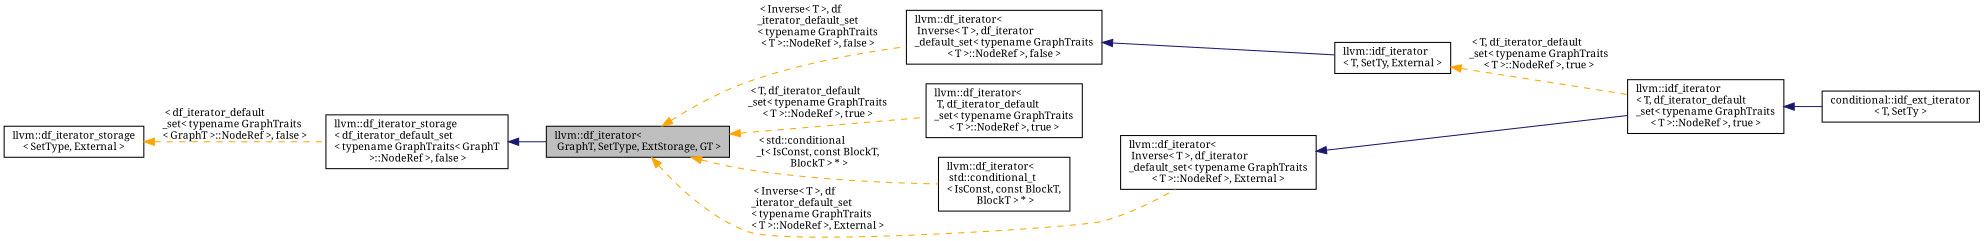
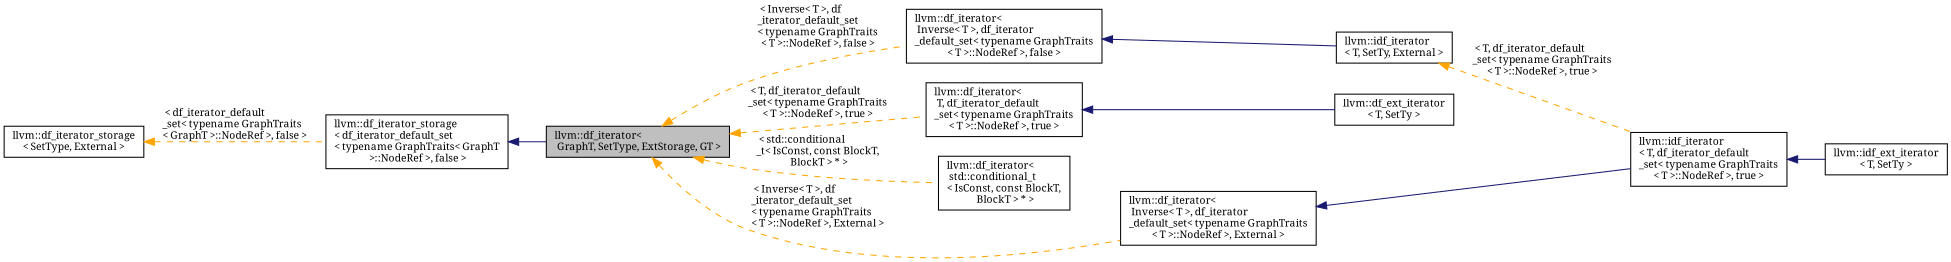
(1901, 107) -> (1886, 159)
none -> (1394, 110)
